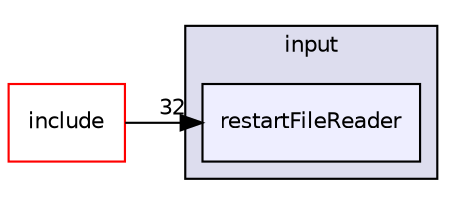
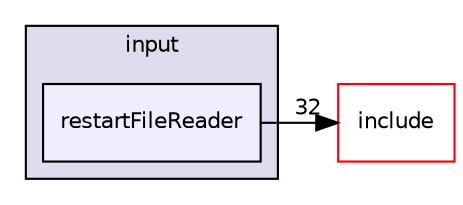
(153, 123) -> (291, 123)
